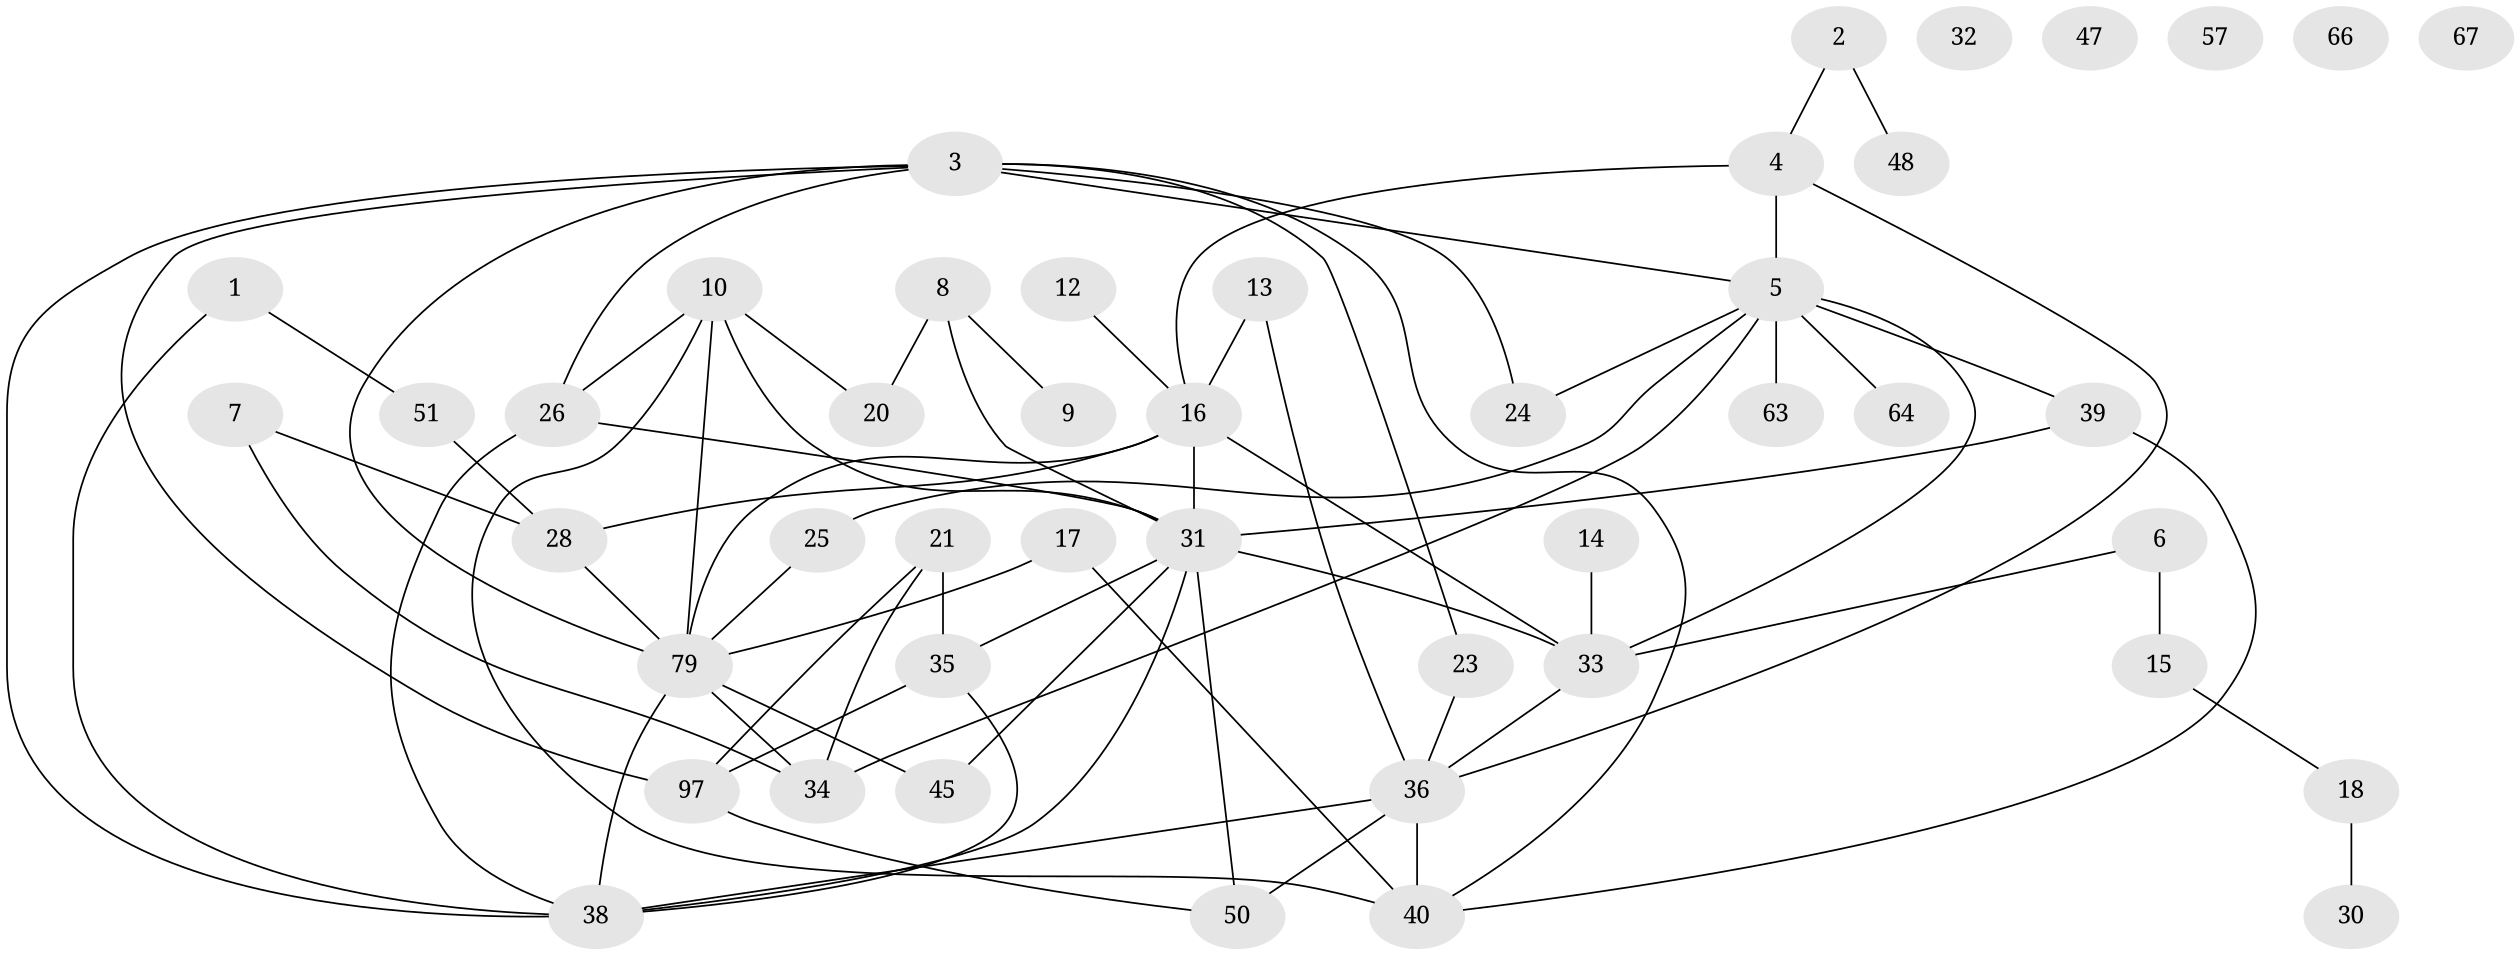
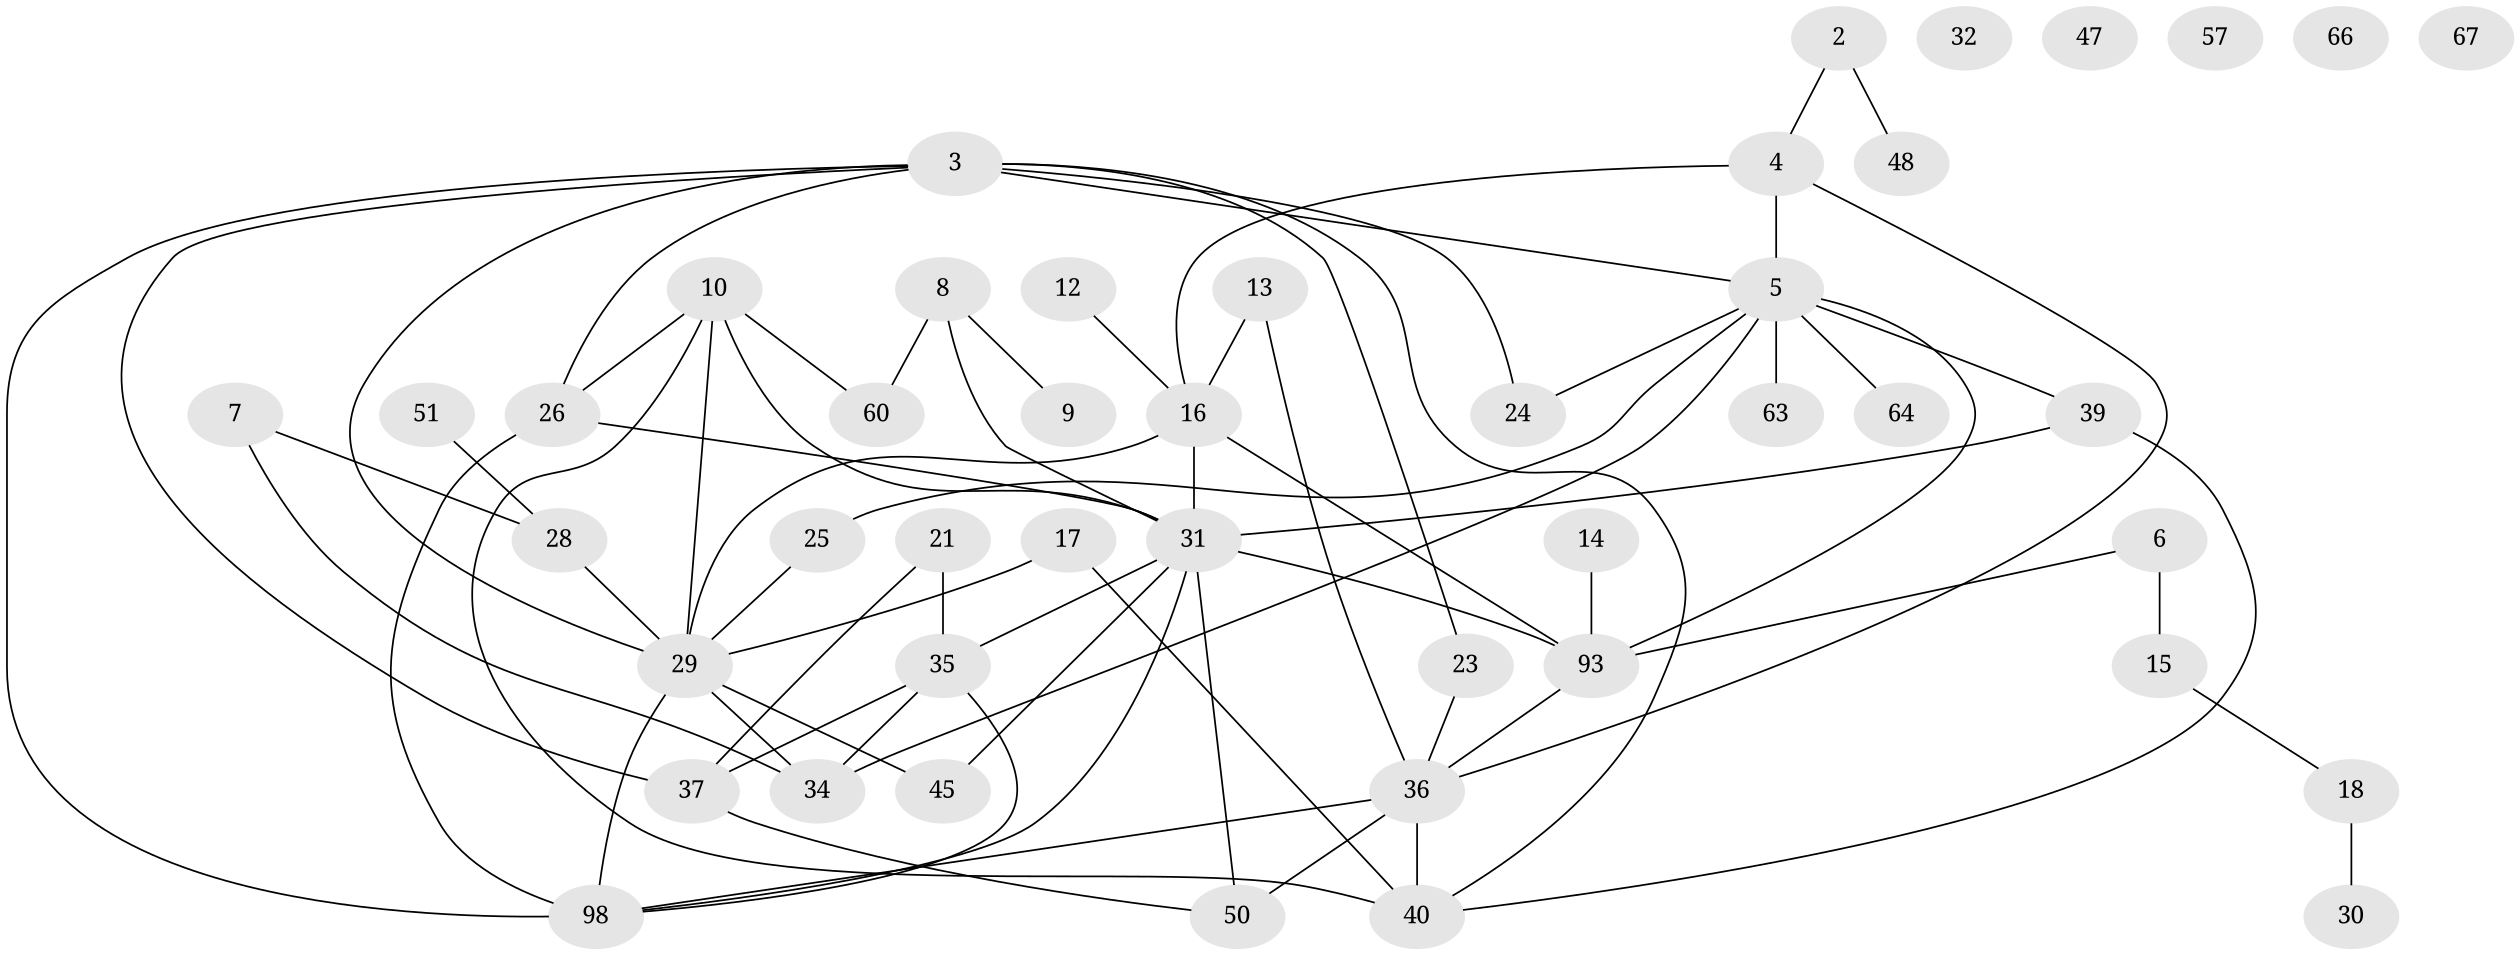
(235, 289) -> none
(877, 415) -> (877, 415)
(868, 489) -> none
(867, 661) -> (880, 728)
(685, 666) -> (685, 666)
(1591, 666) -> (1591, 666)
(692, 791) -> (692, 791)
(596, 917) -> (596, 917)
